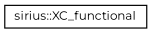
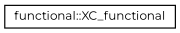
(76, 17) -> (90, 17)
